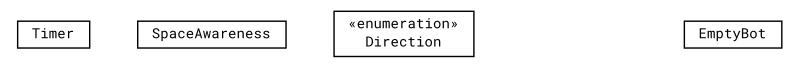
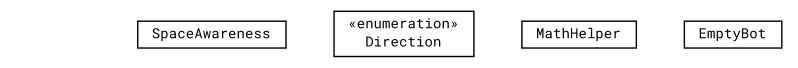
(53, 34) -> none
none -> (578, 34)
